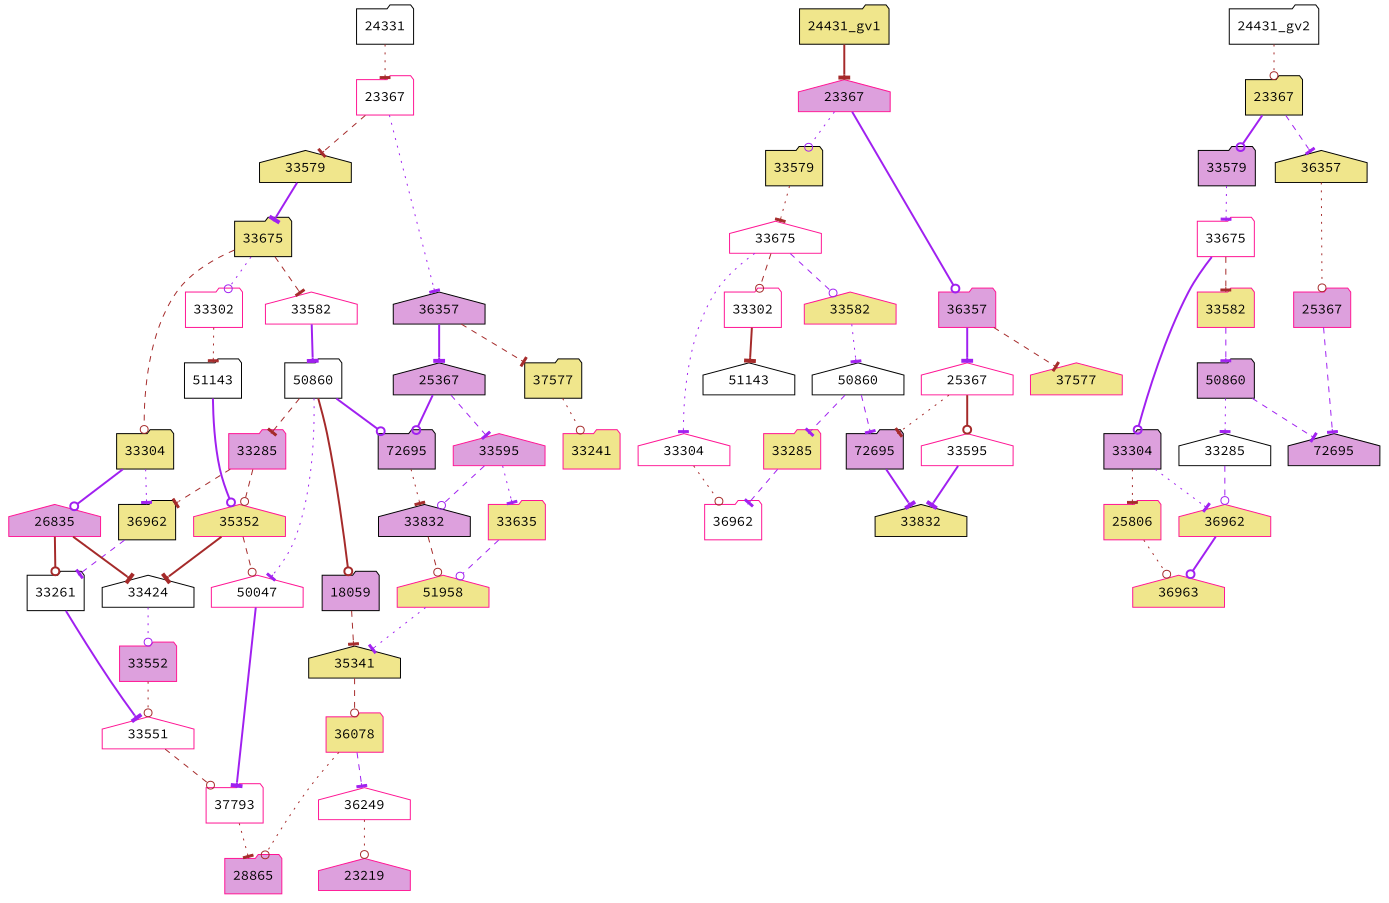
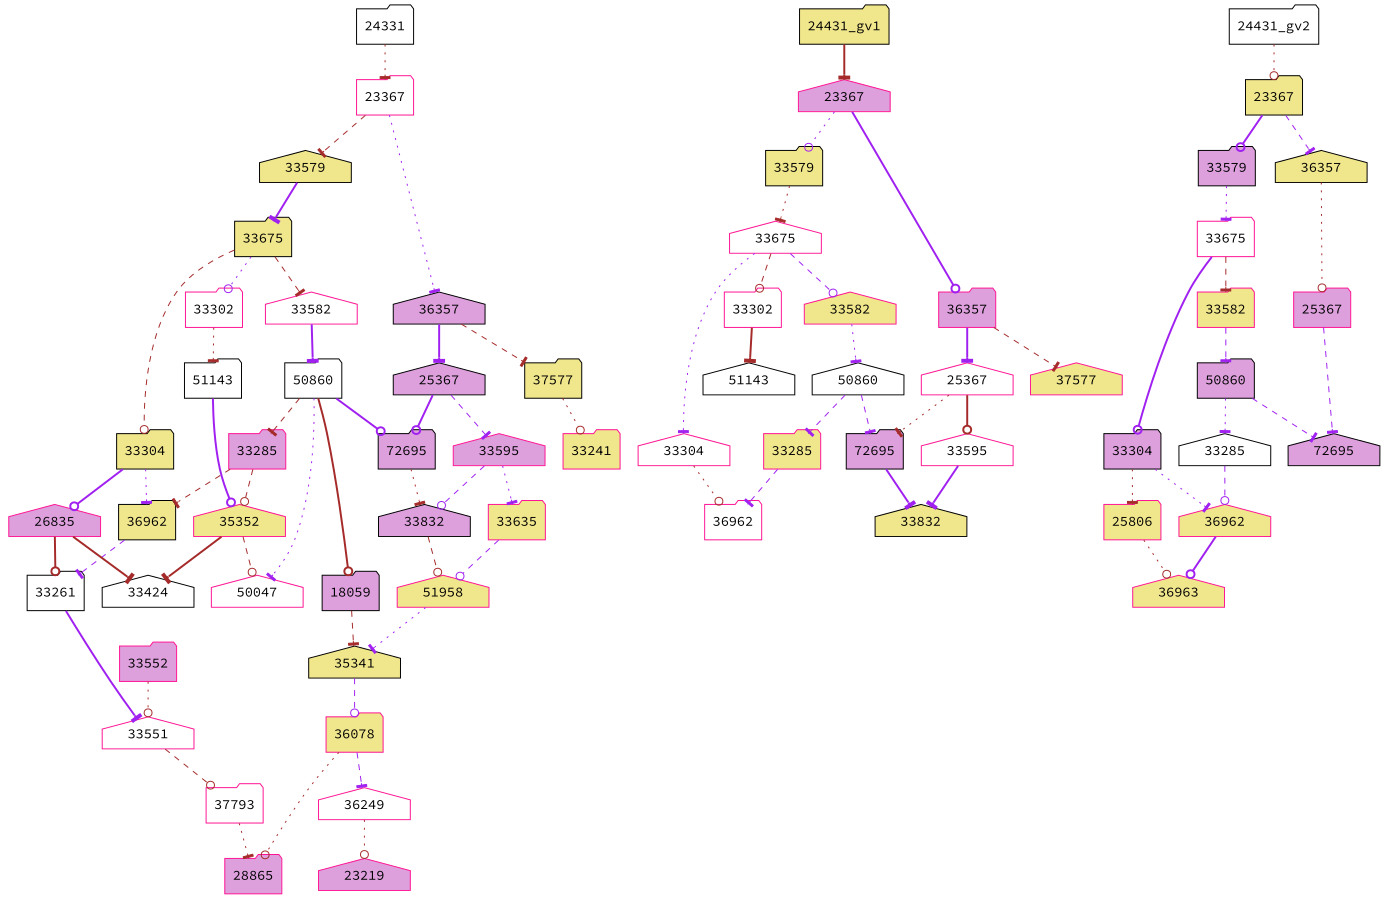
(148, 623) -> none
(355, 694) -> (355, 694)
(246, 695) -> none
